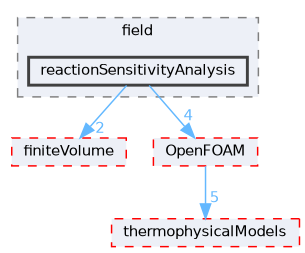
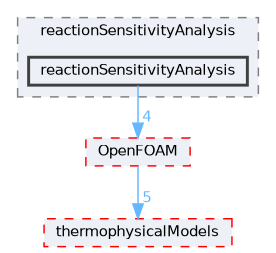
(138, 32) -> (138, 32)
(69, 152) -> none
